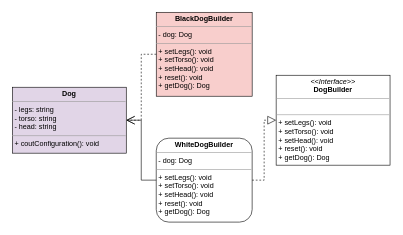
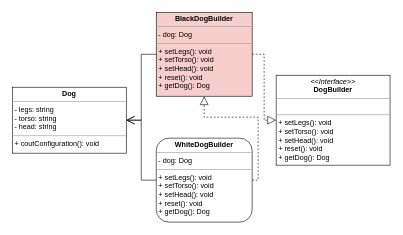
(141, 79) -> (141, 79)
none -> (264, 82)
(69, 120) -> (69, 120)
(264, 153) -> (258, 117)
